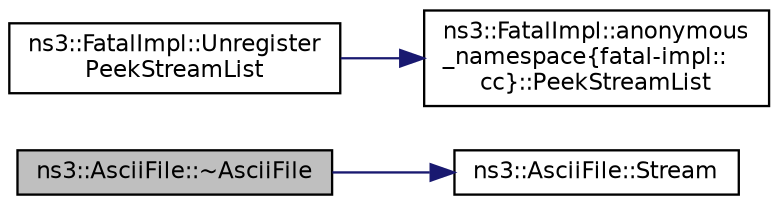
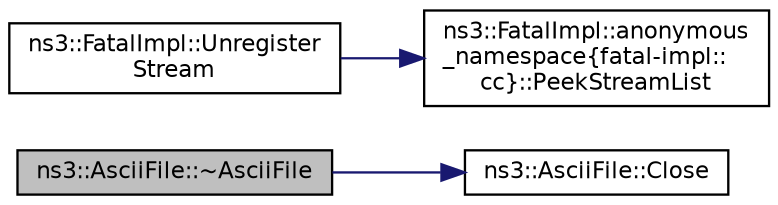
(175, 58) -> (175, 58)
(597, 172) -> (597, 172)
